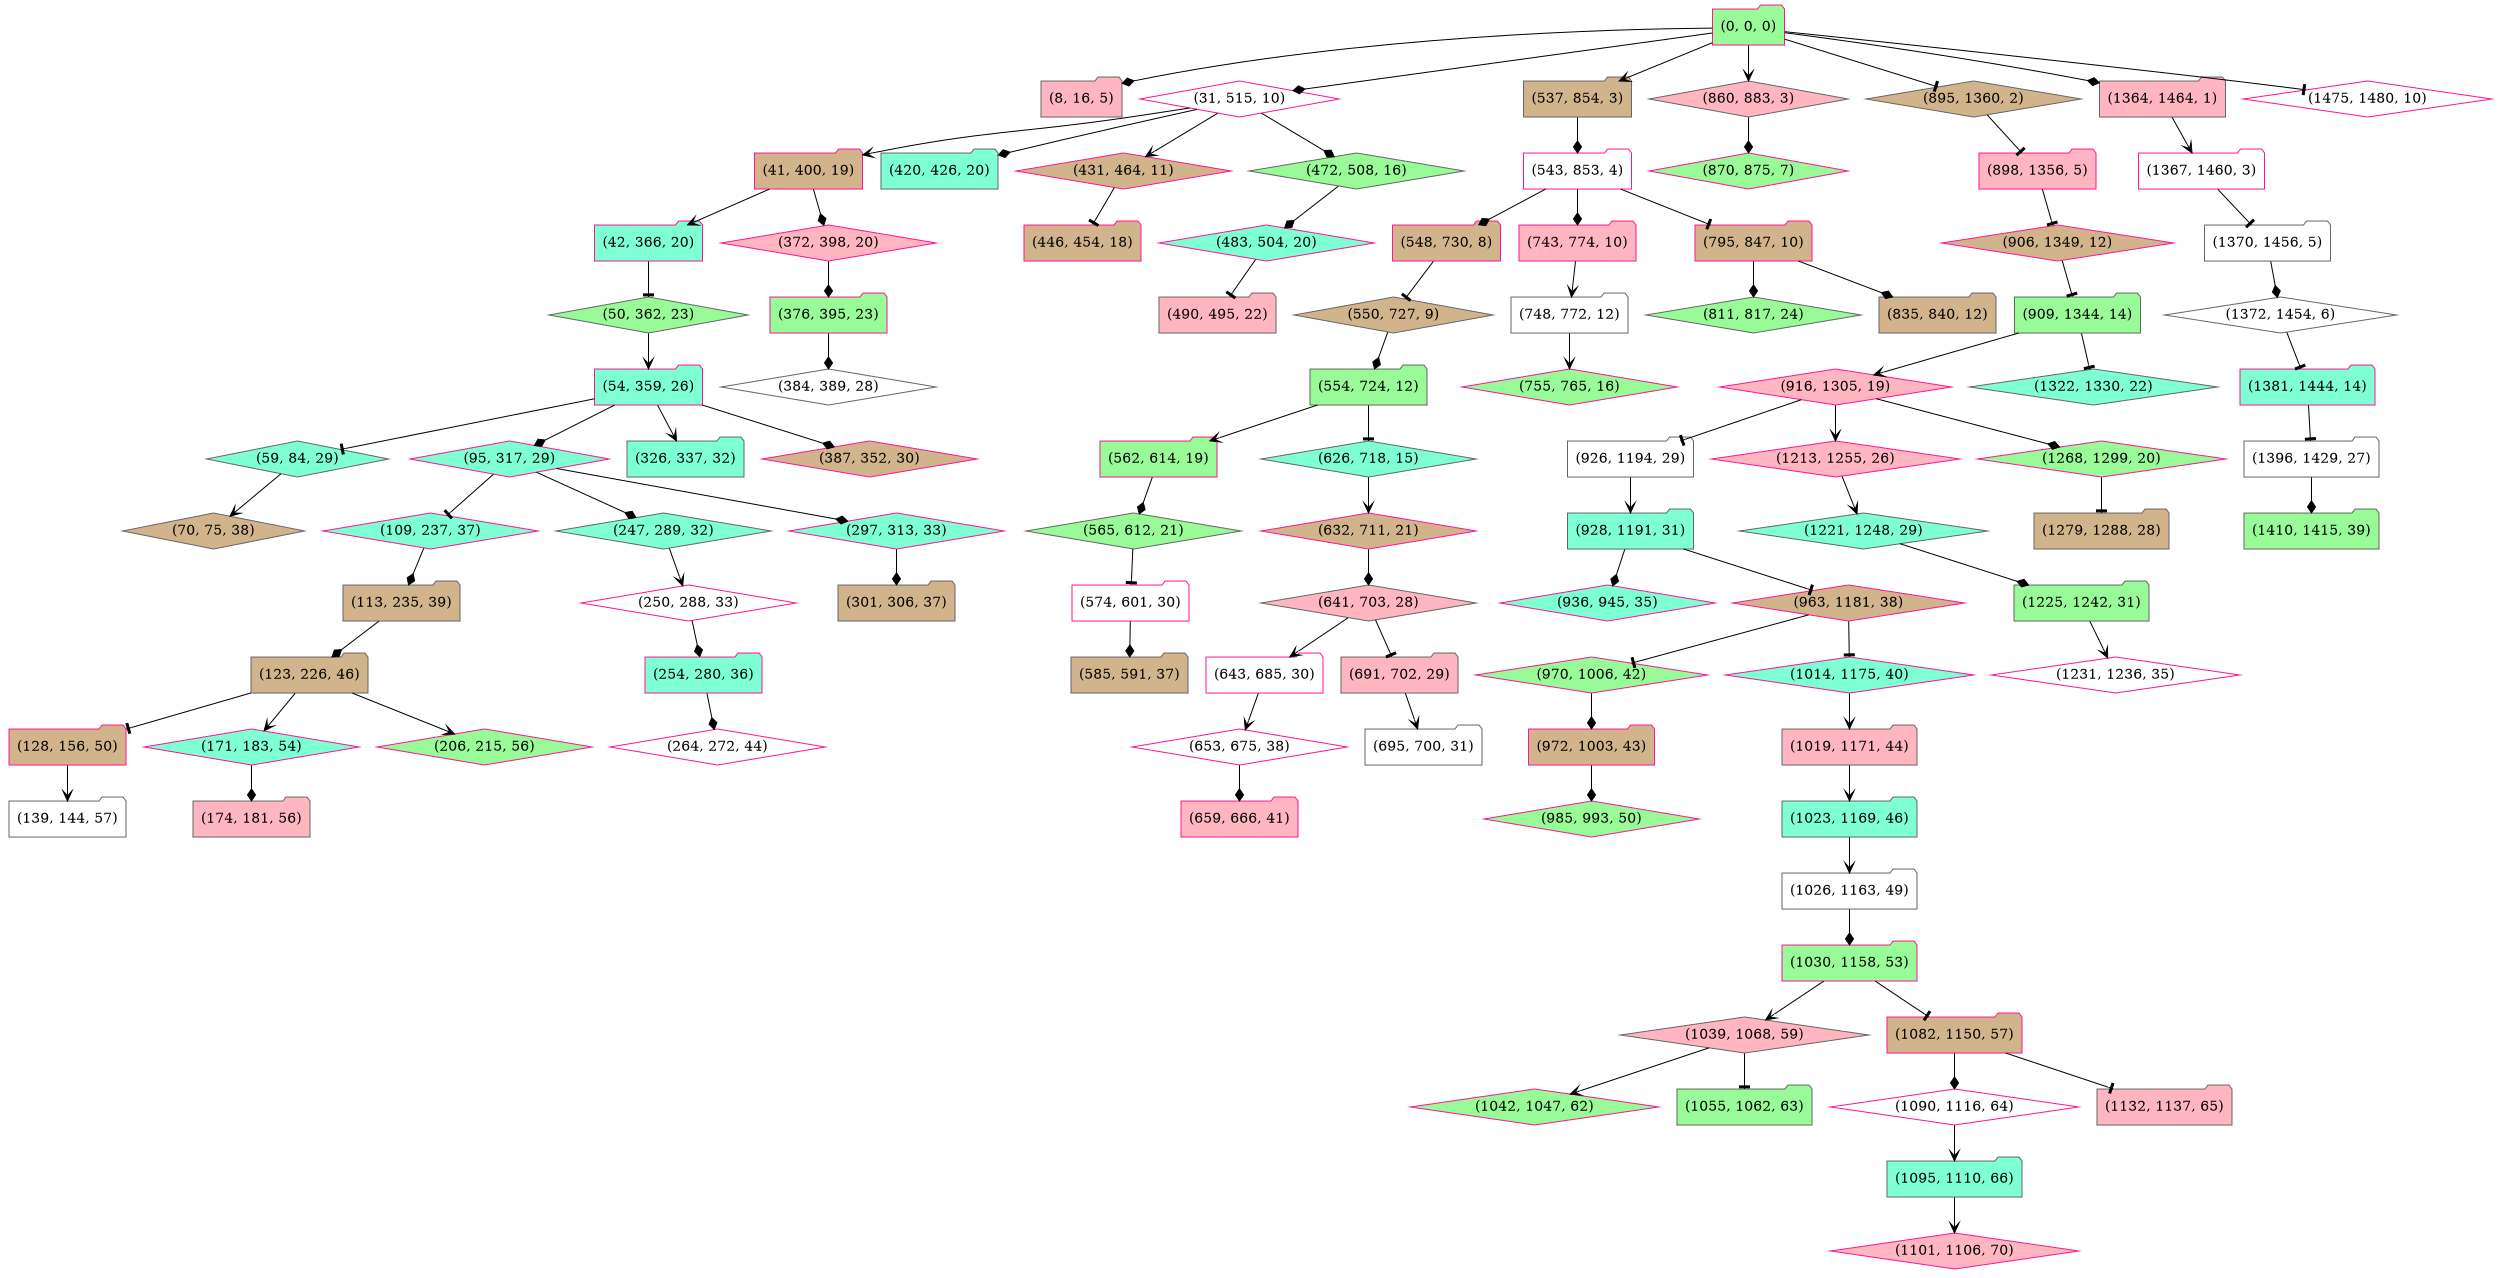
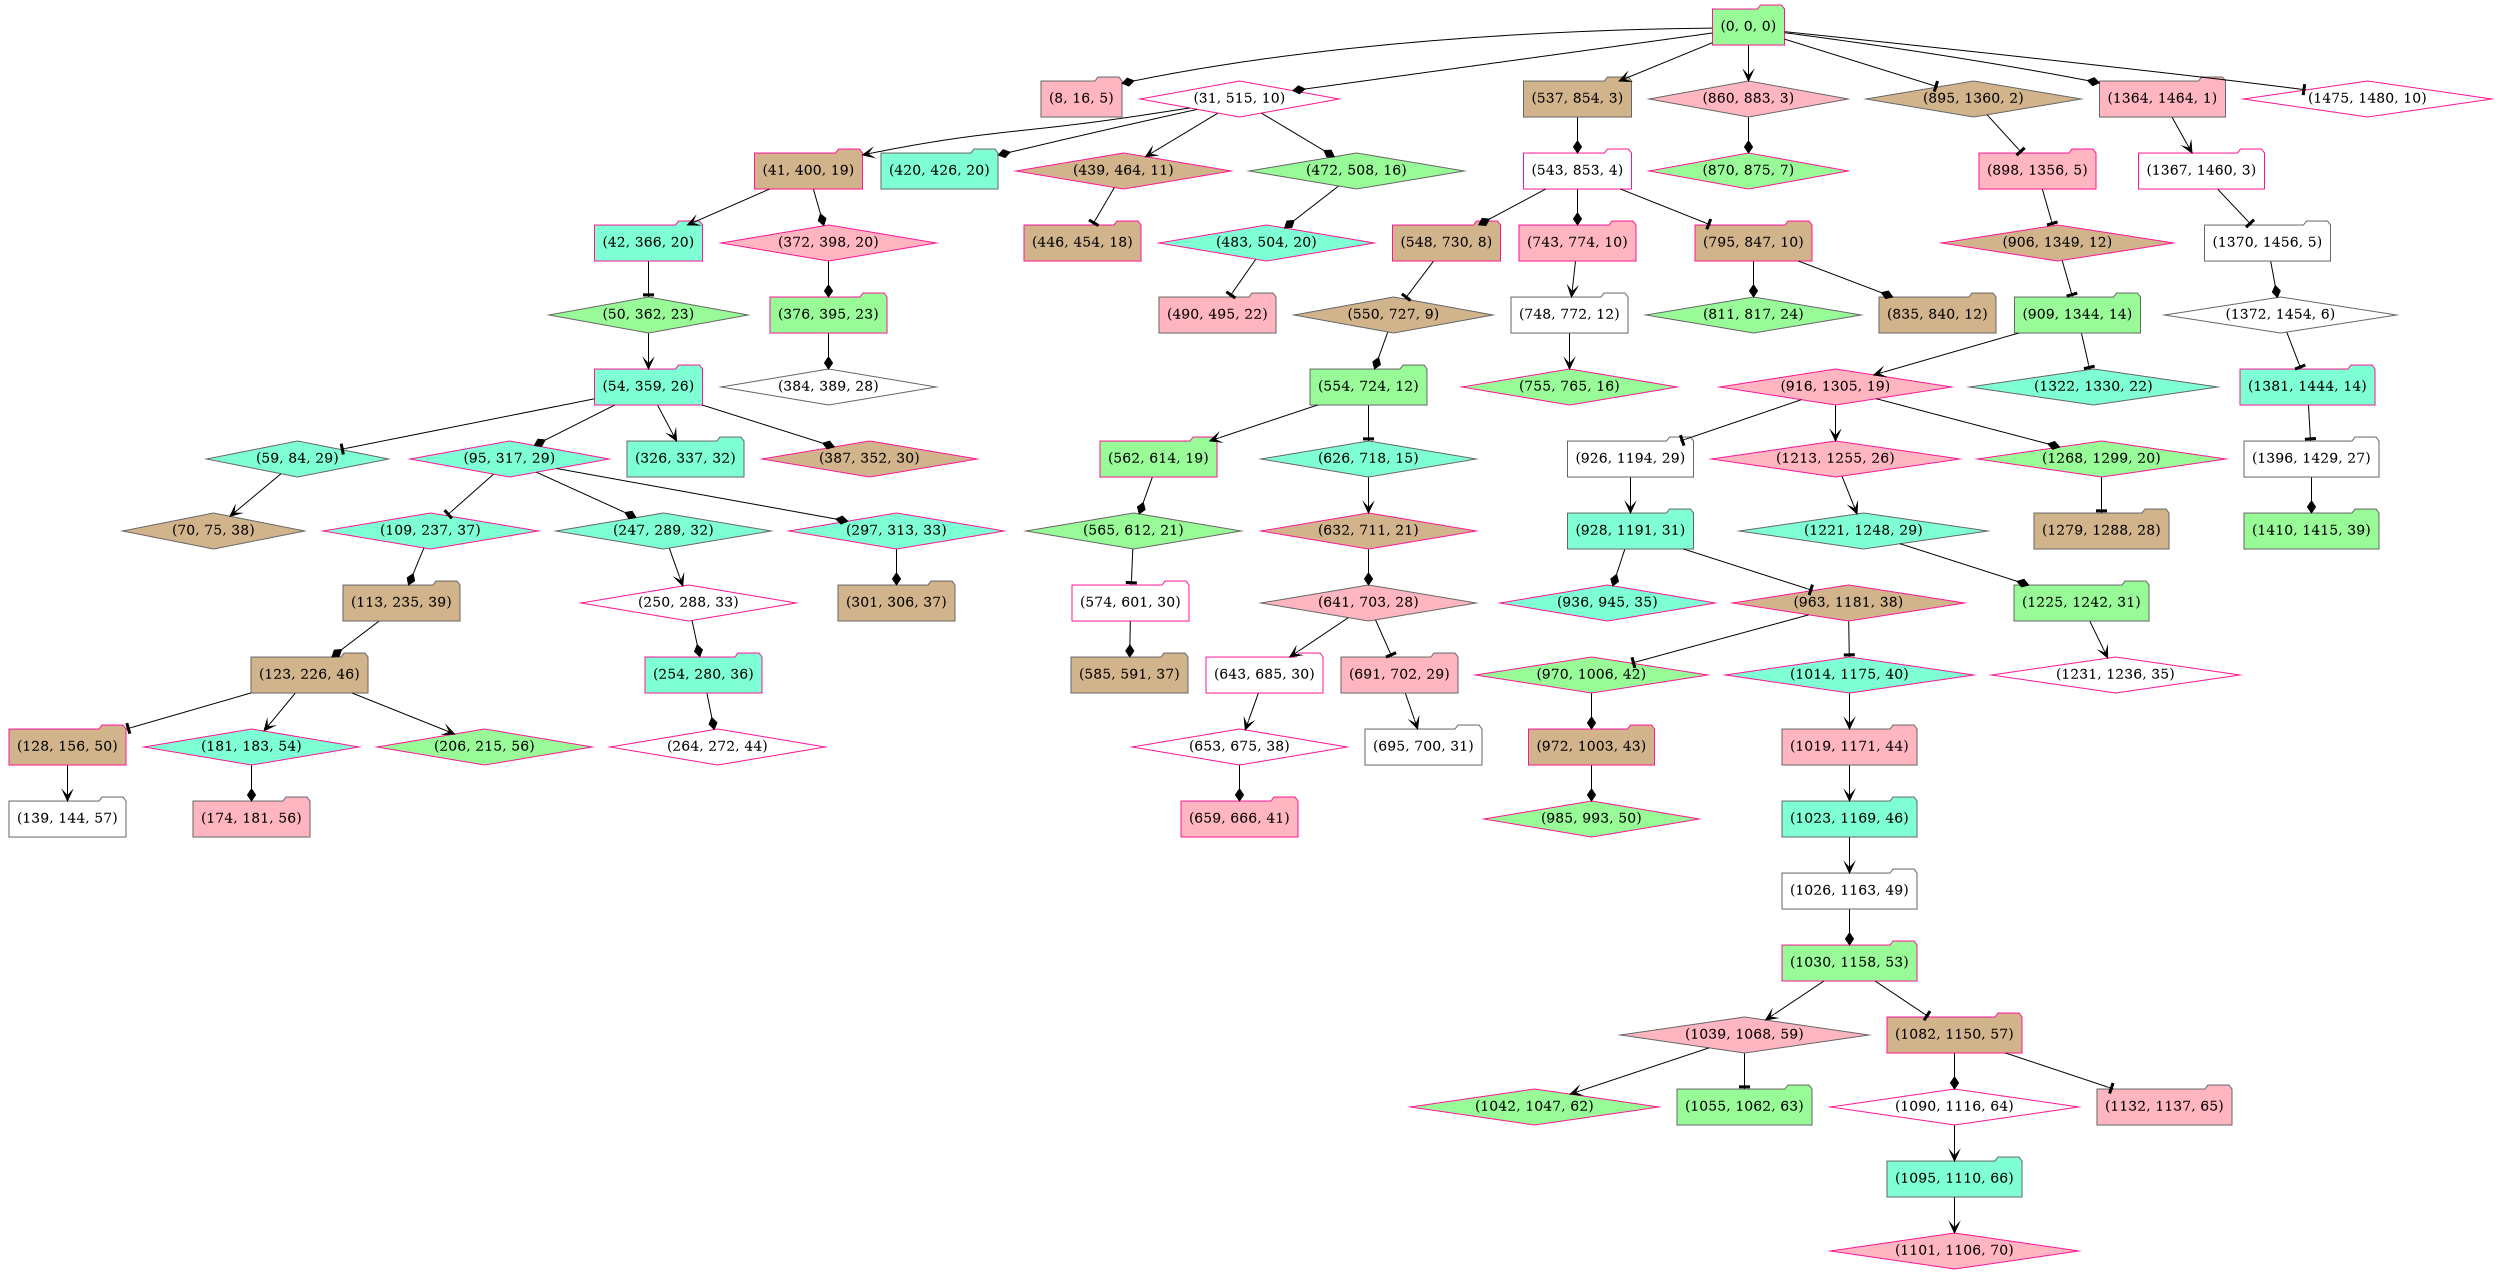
(1124, 171) -> (1124, 171)
(252, 747) -> (252, 747)
